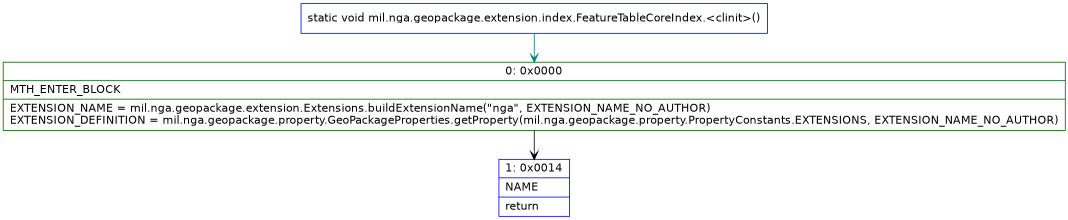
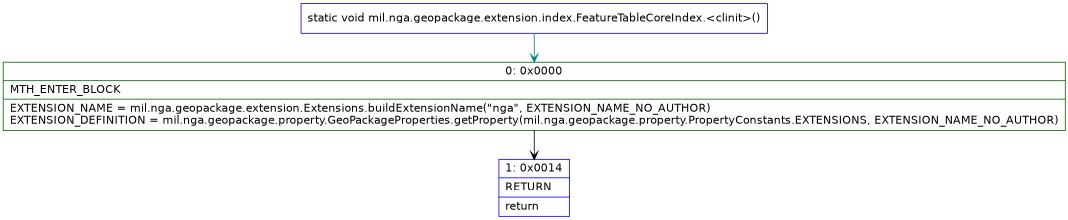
(522, 187) -> (529, 187)
